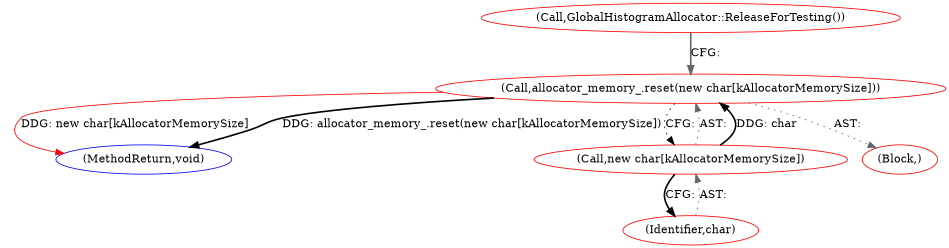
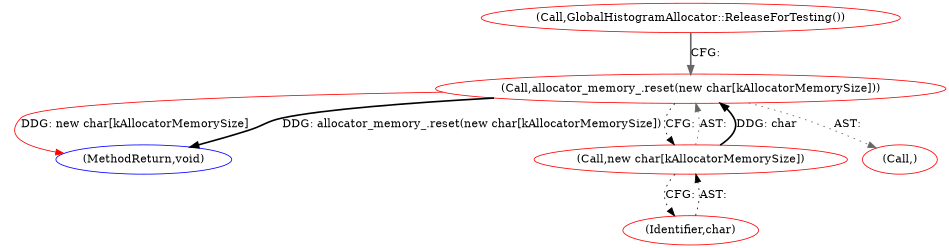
(900, 160) -> (900, 160)
(665, 191) -> (665, 191)
(699, 199) -> (699, 199)
